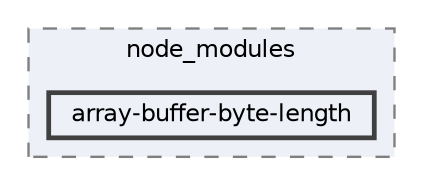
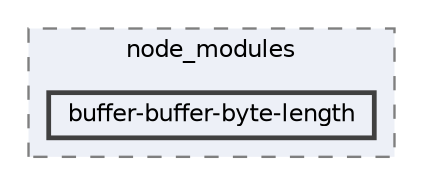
(211, 115) -> (211, 115)
